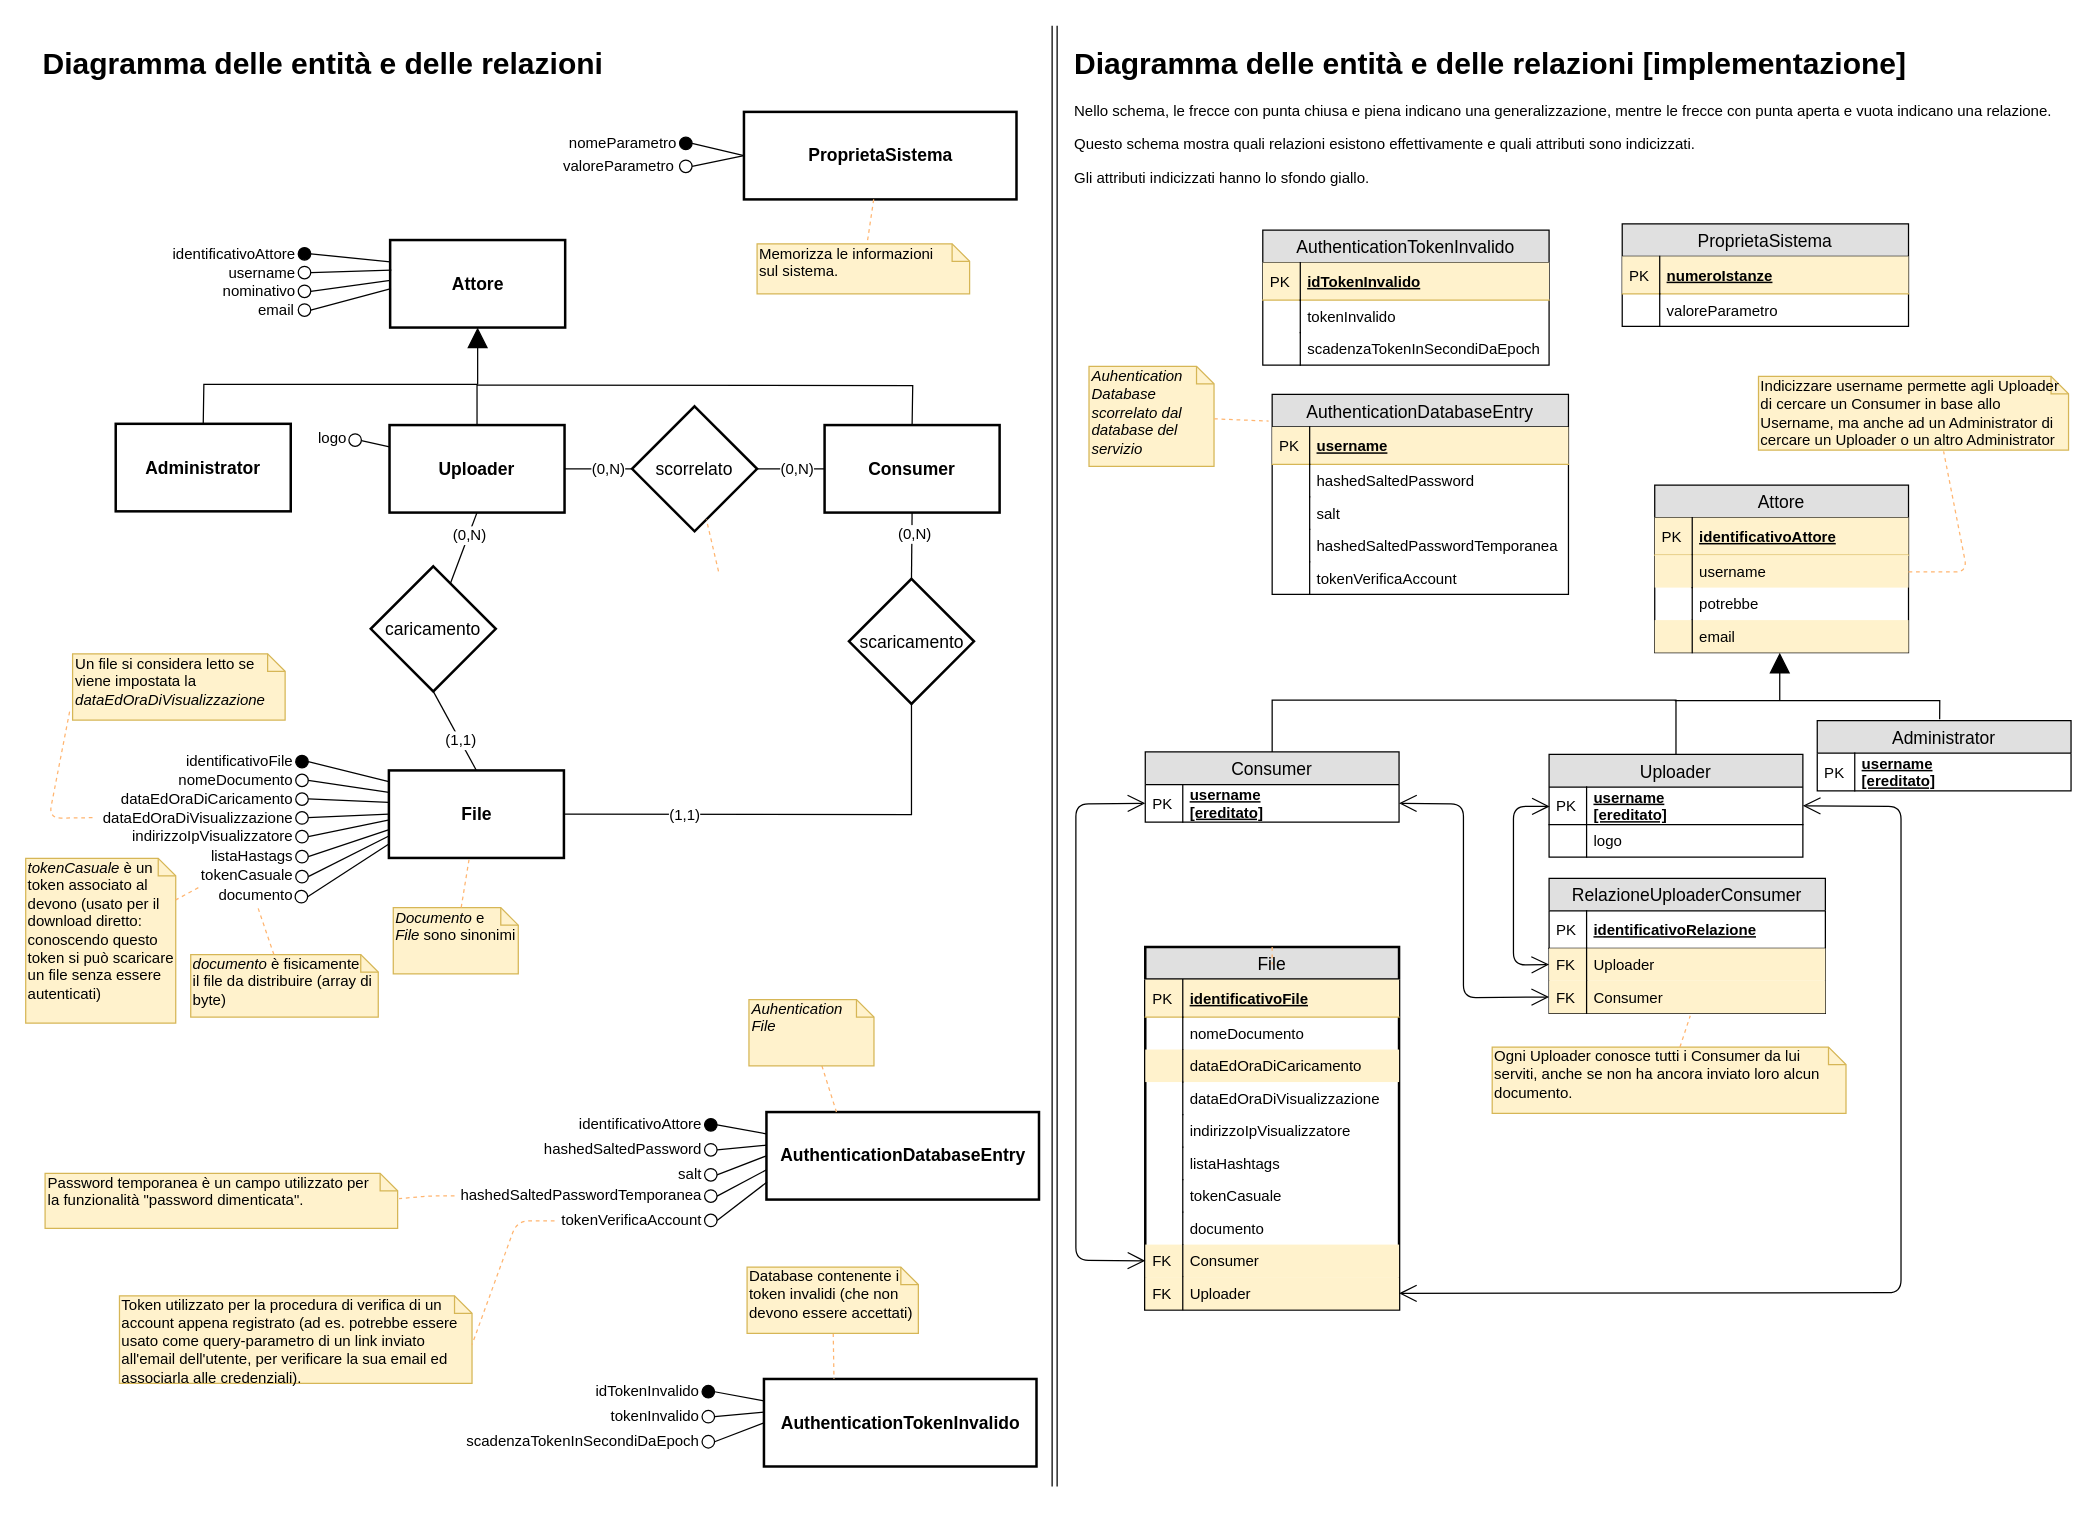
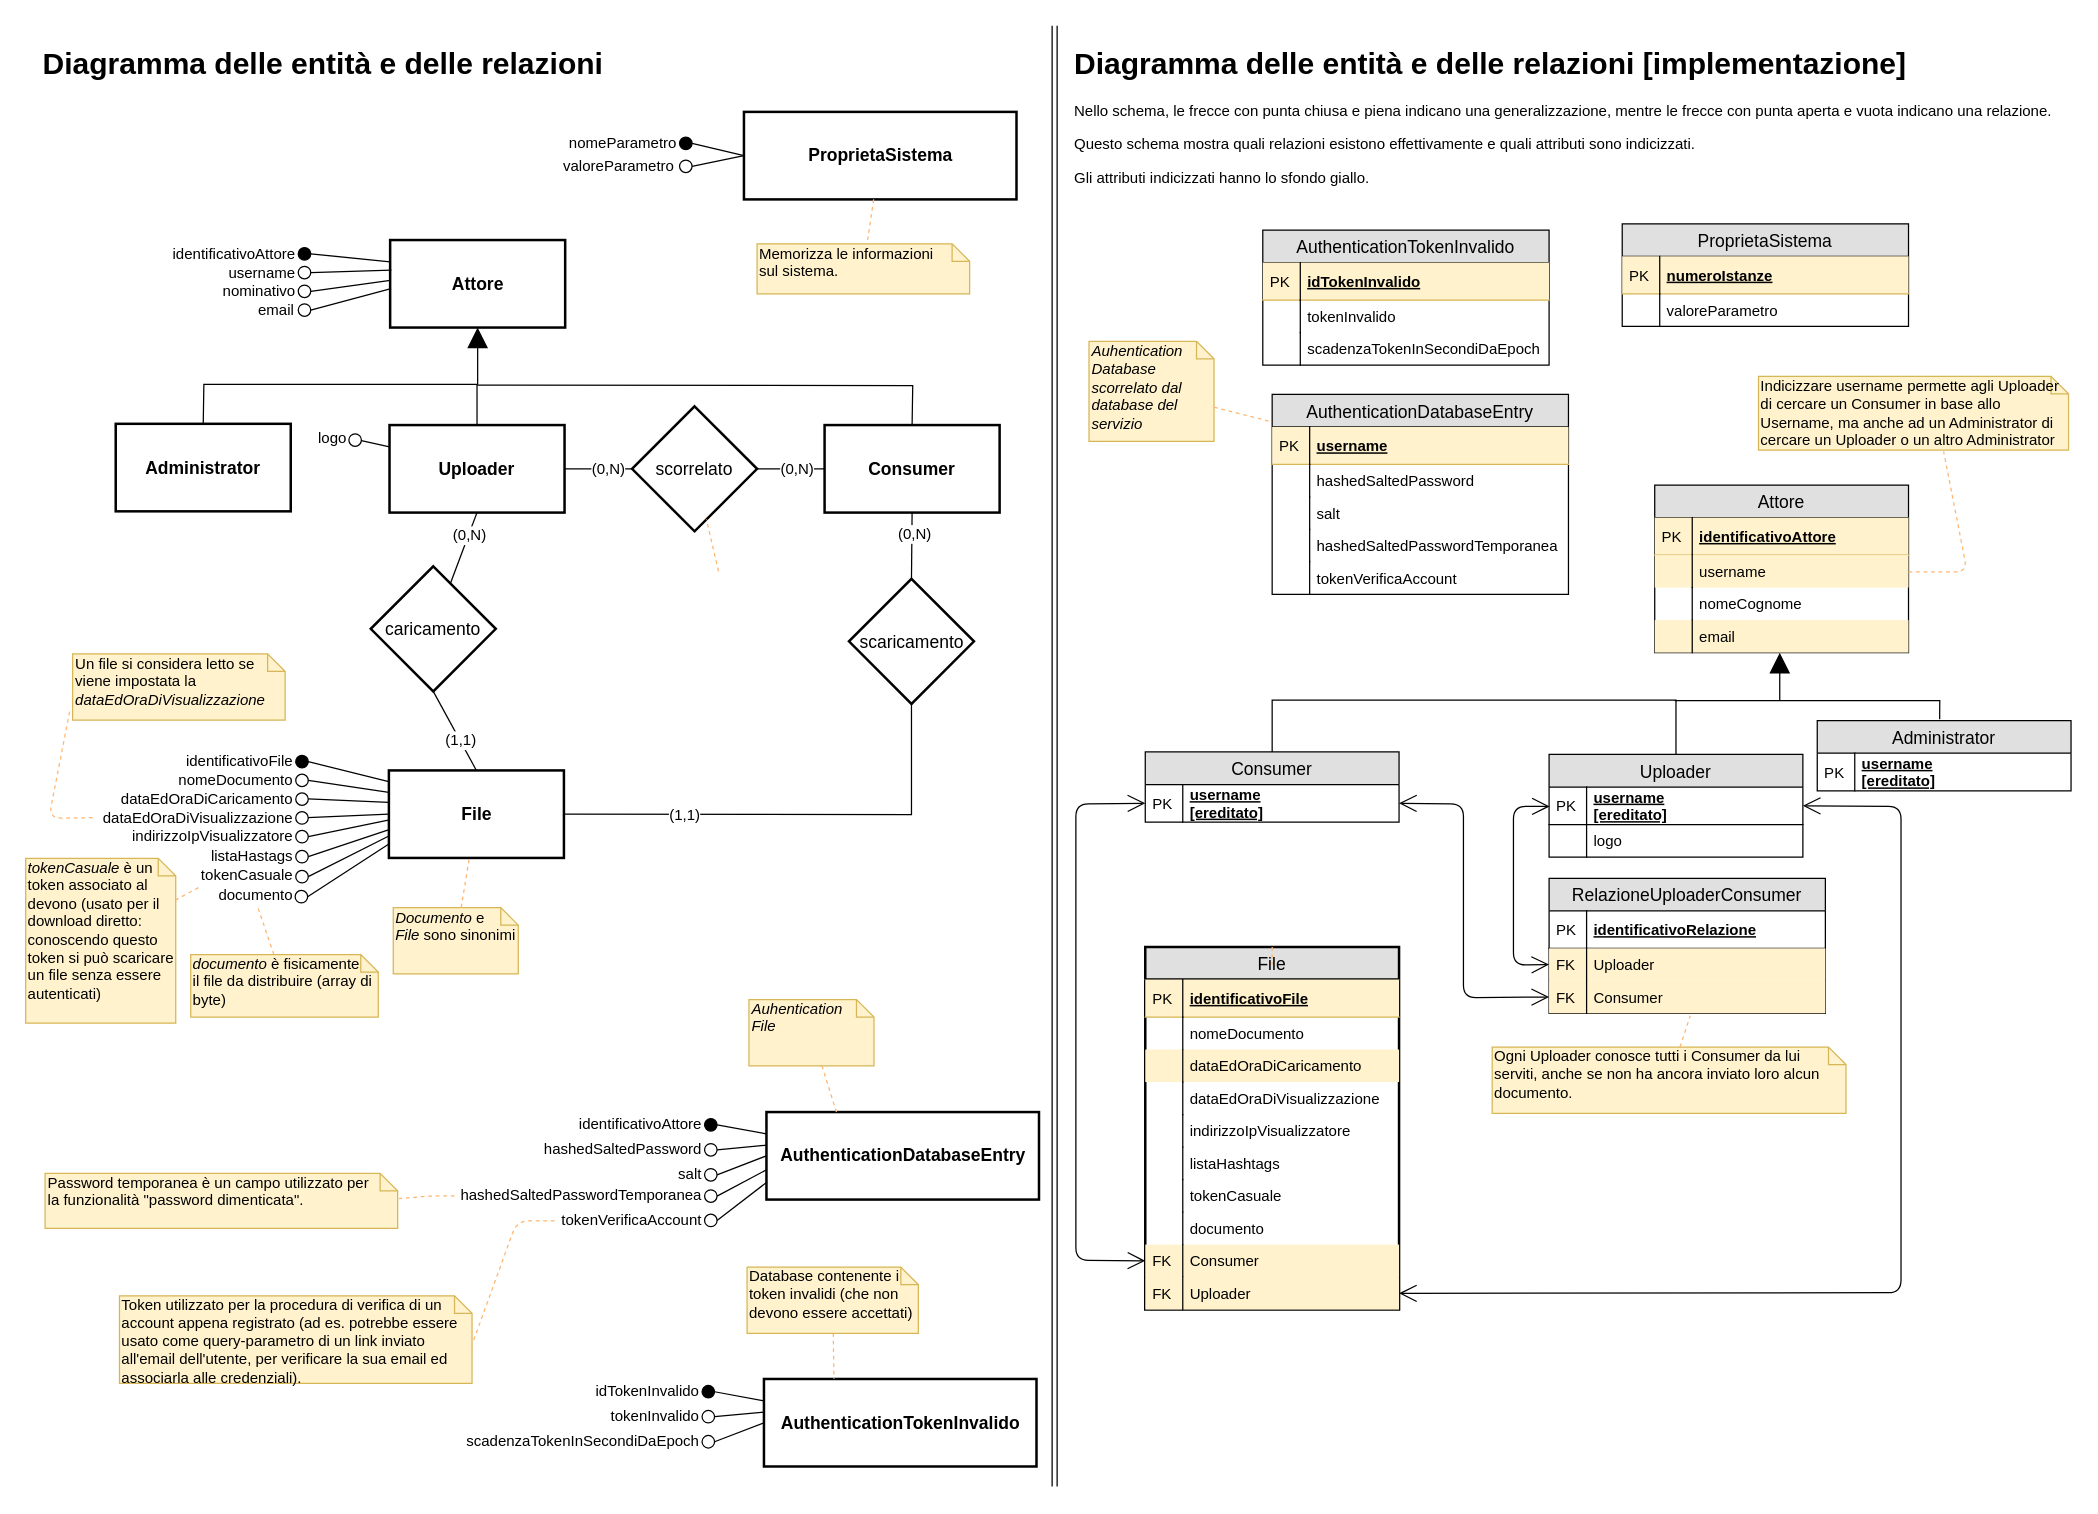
(1151, 416) -> (1151, 391)
(1732, 604) -> (1745, 604)
